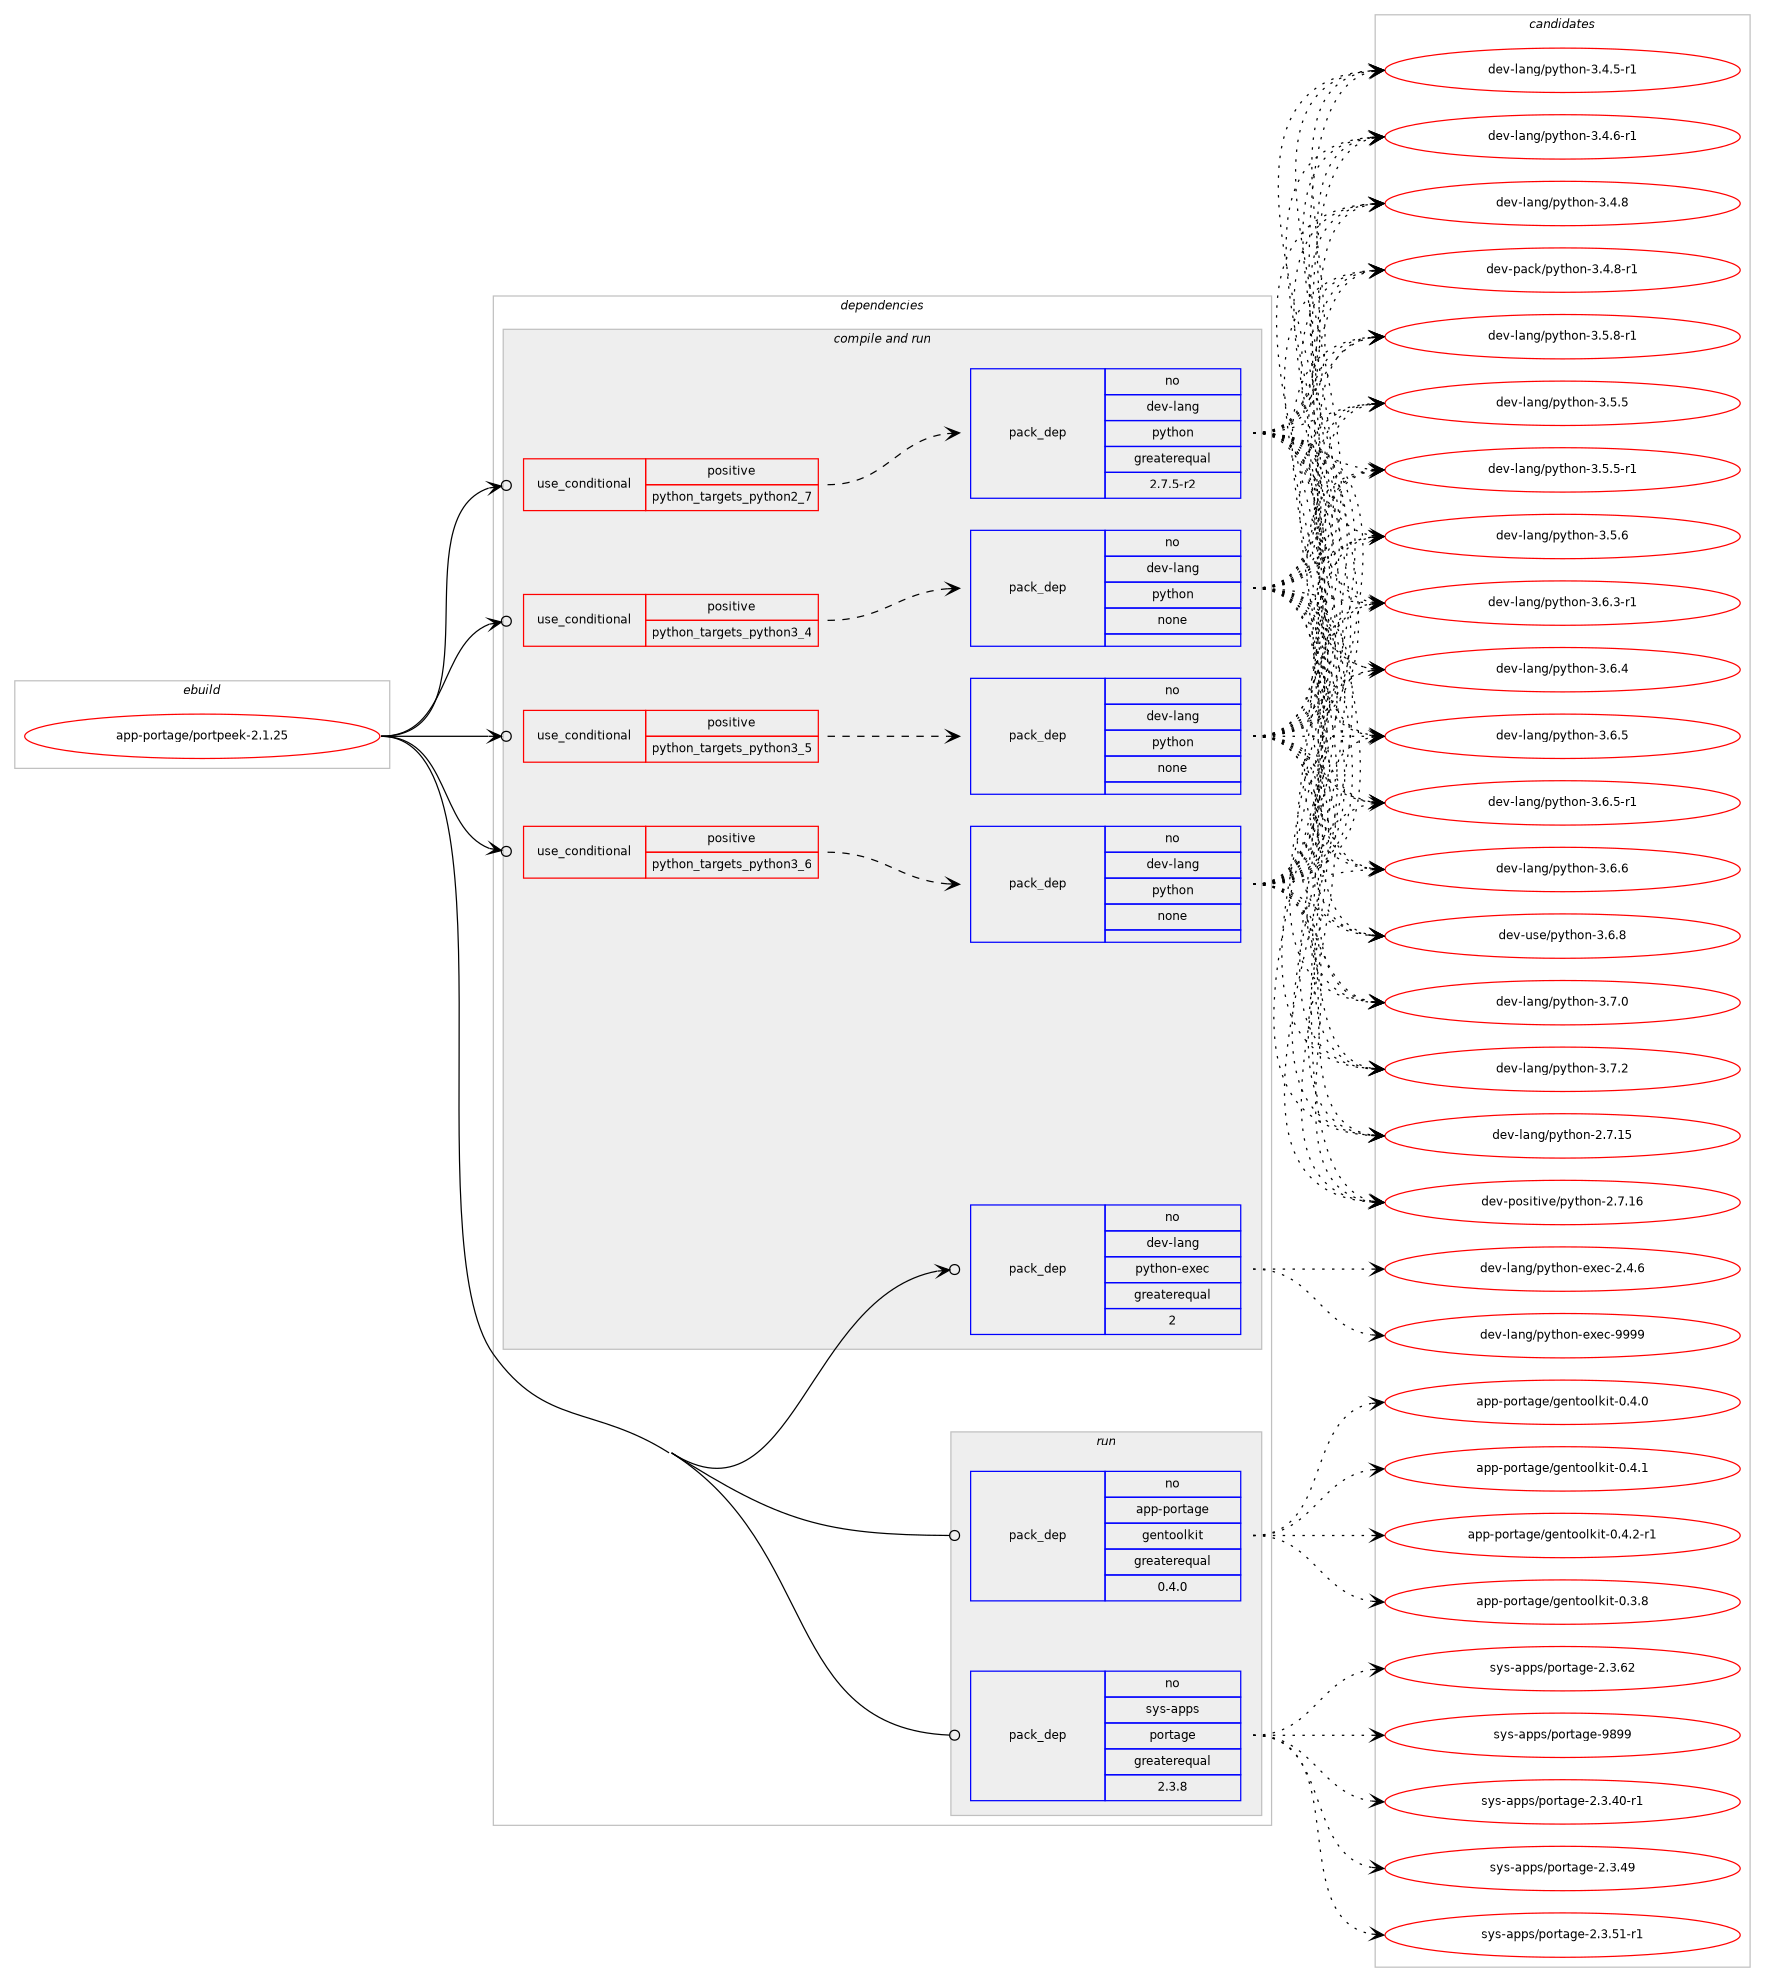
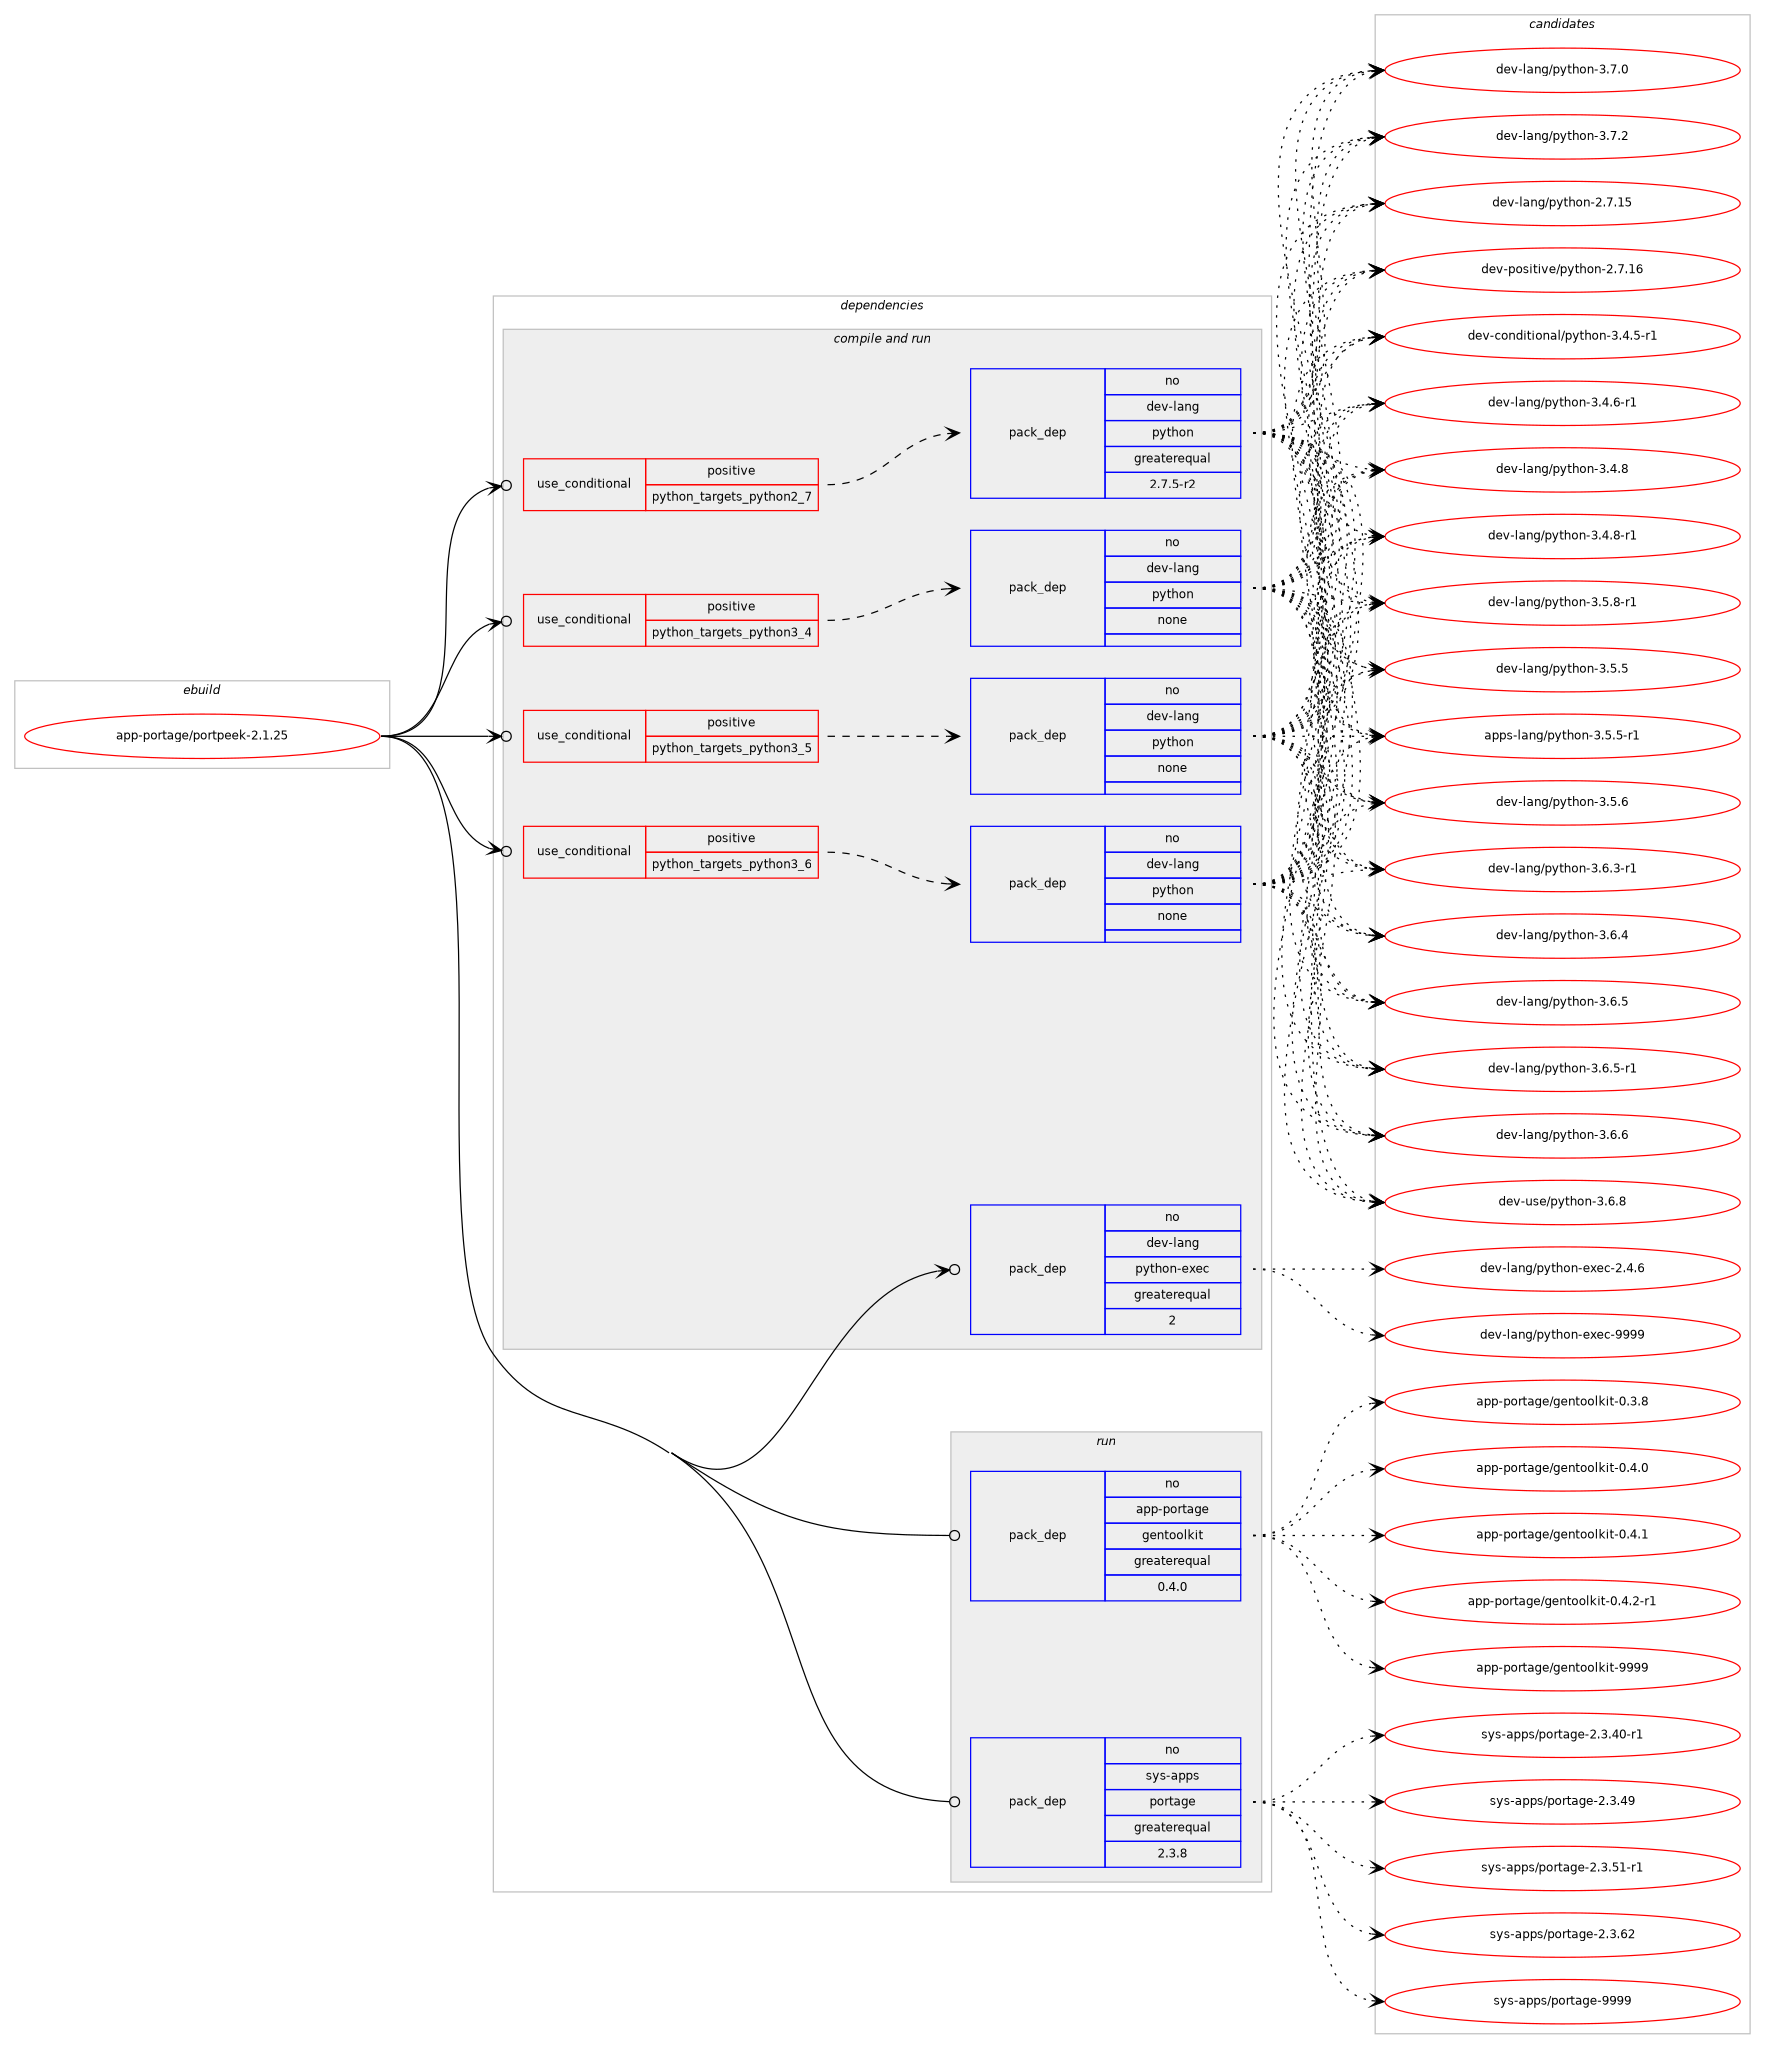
(1563, 70) -> (1563, 337)
(1563, 270) -> (1563, 536)
(1563, 470) -> (1563, 736)
none -> (1563, 1669)
(1563, 1735) -> (1563, 2002)
